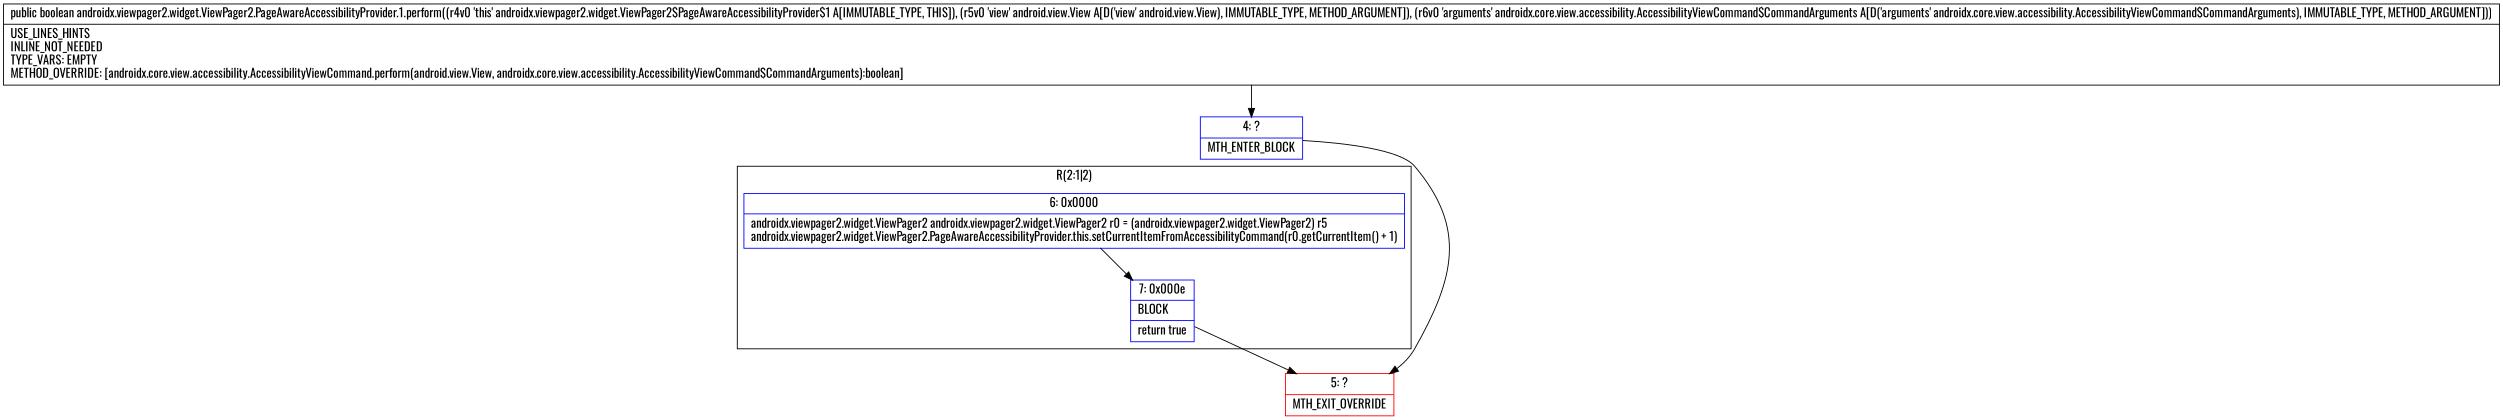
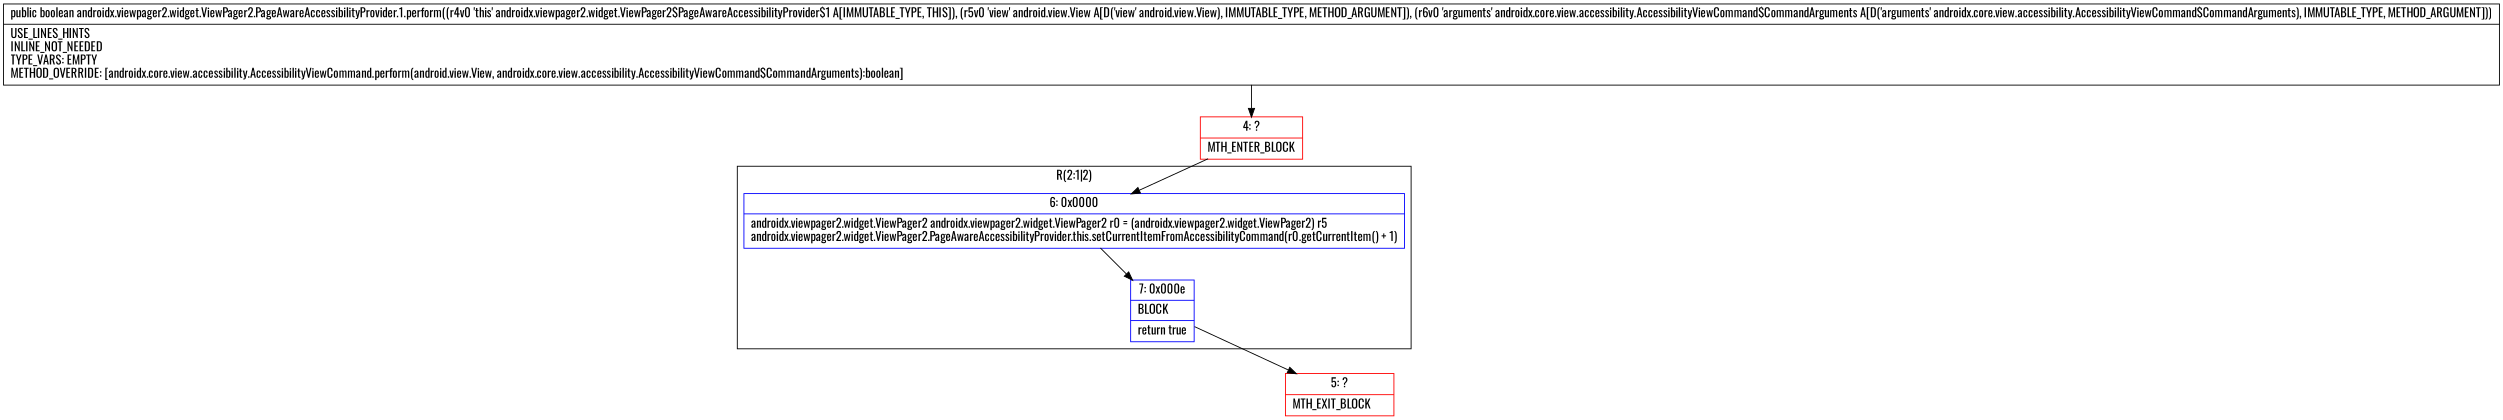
(1251, 138) -> (1251, 138)
(1443, 213) -> (1174, 174)
(1340, 405) -> (1332, 405)
